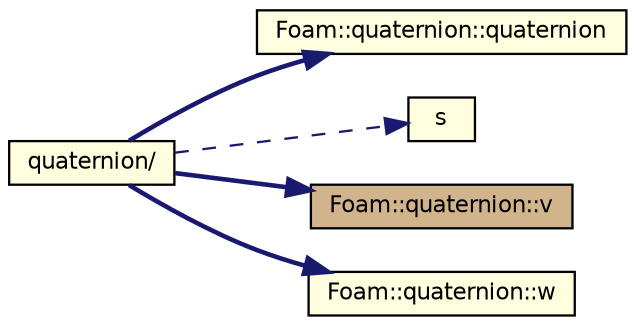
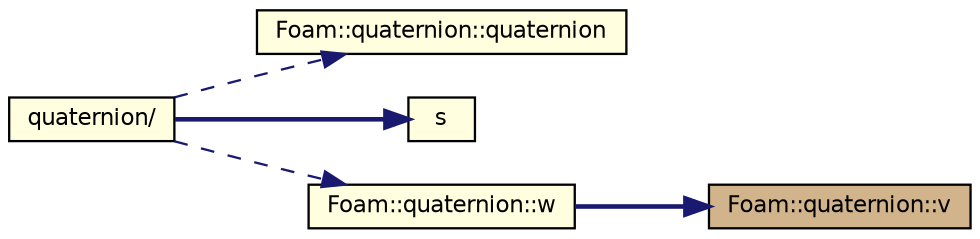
(215, 94) -> (249, 78)
(280, 139) -> (280, 119)
(231, 180) -> (630, 206)
(215, 232) -> (249, 161)
